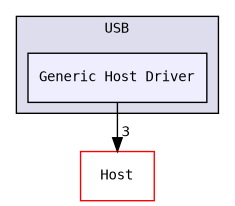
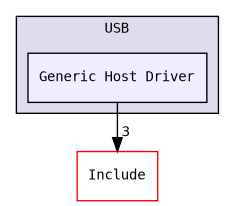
(117, 176) -> (117, 176)
